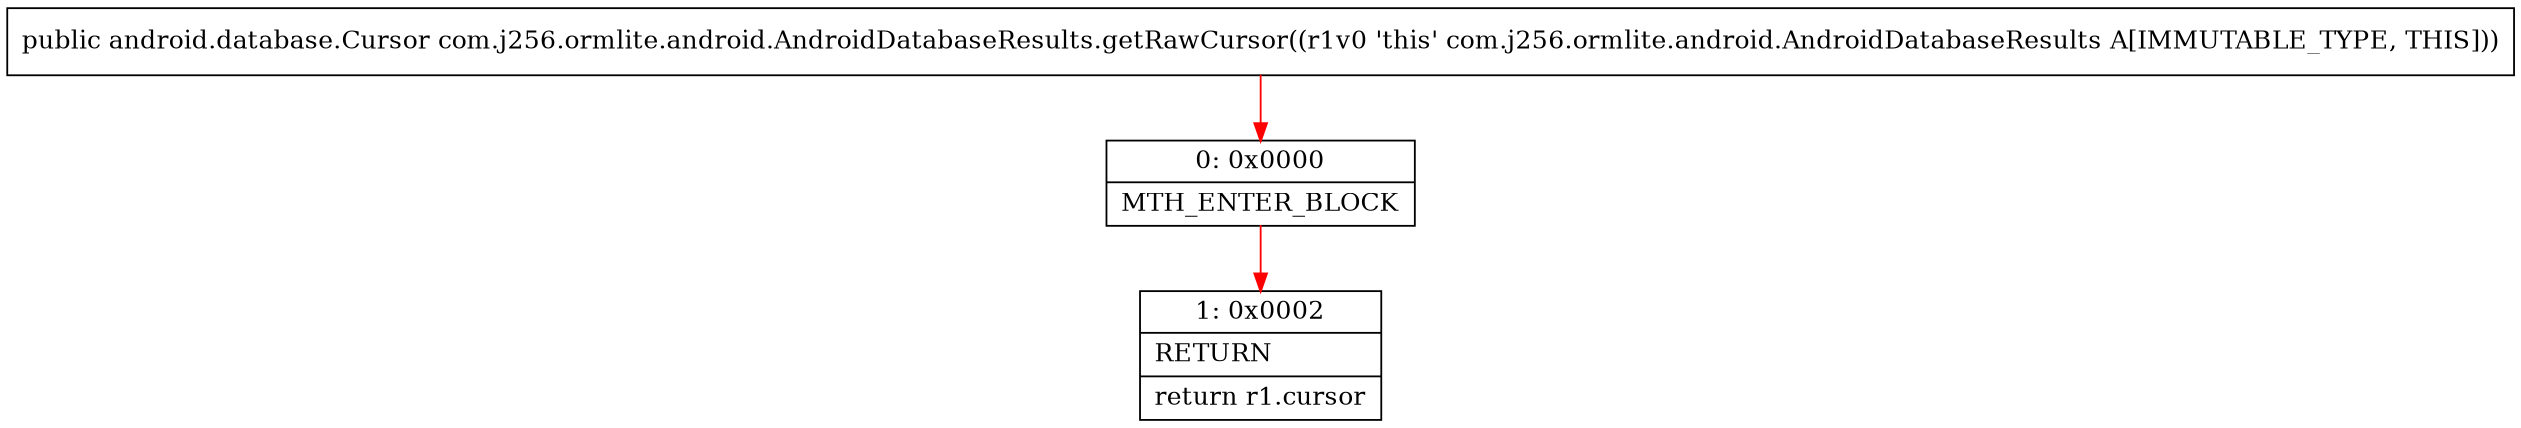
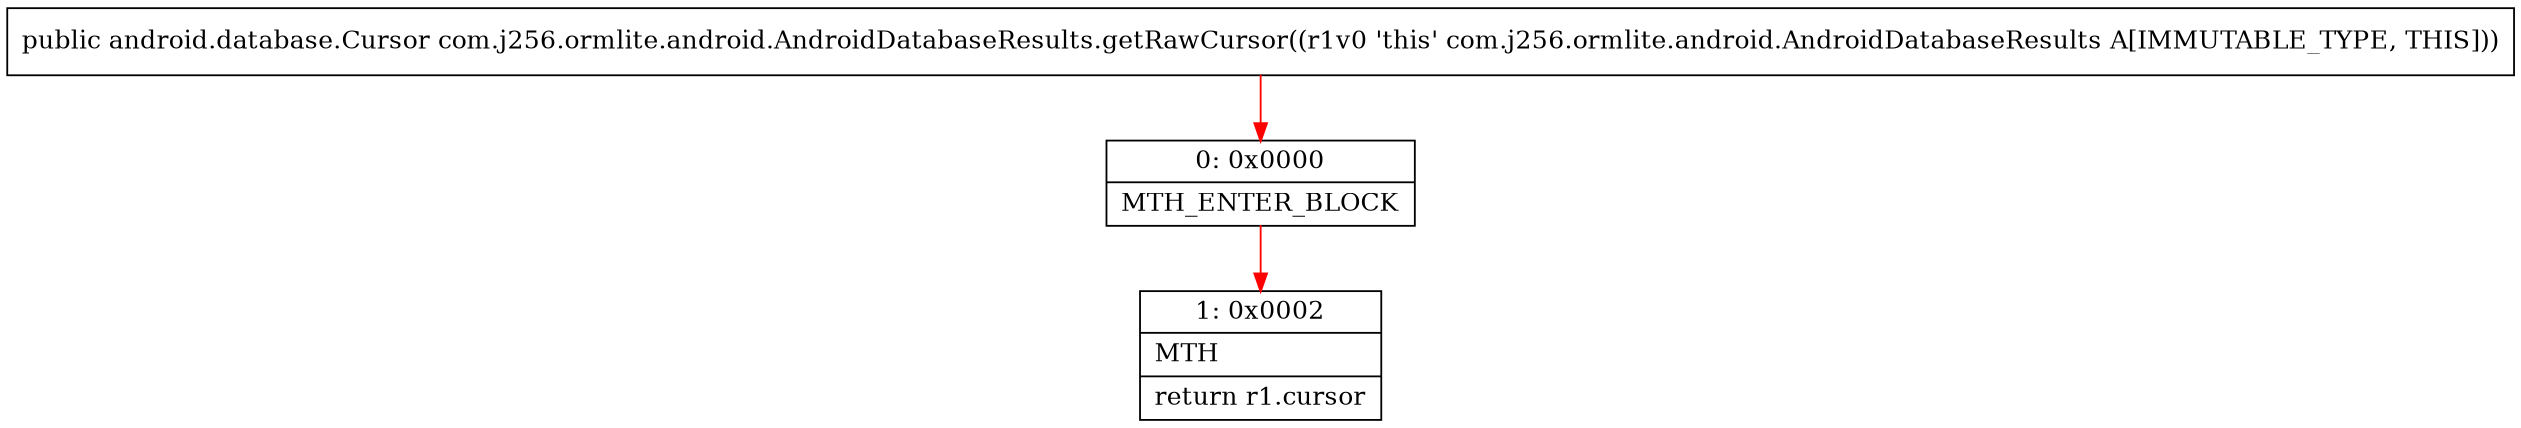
(1213, 354) -> (1187, 354)
